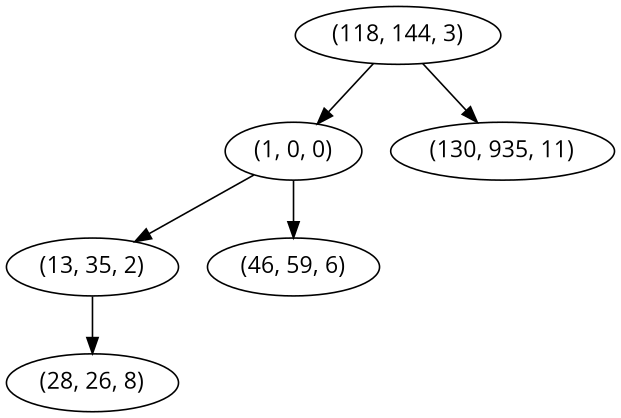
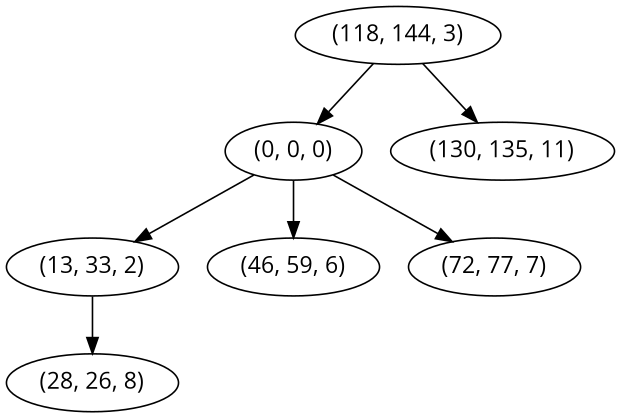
(294, 151) -> (294, 151)
(503, 151) -> (503, 151)
(92, 267) -> (92, 267)
none -> (495, 267)
